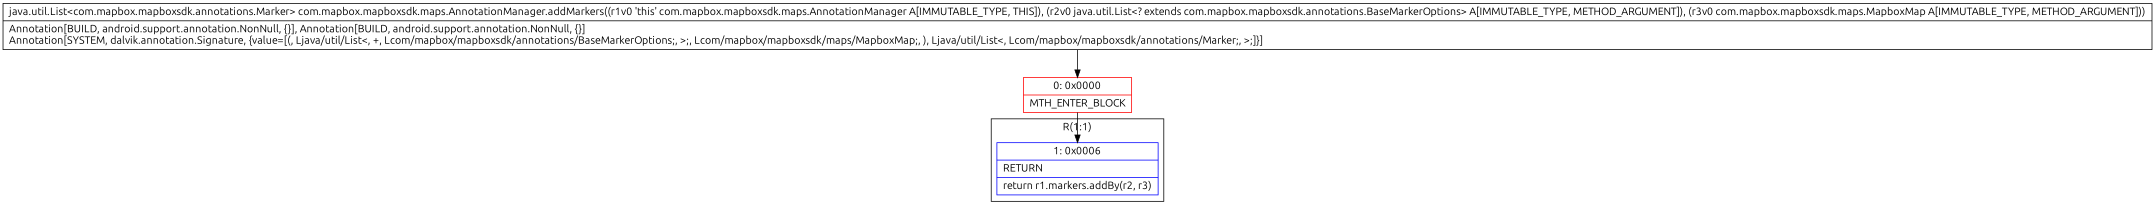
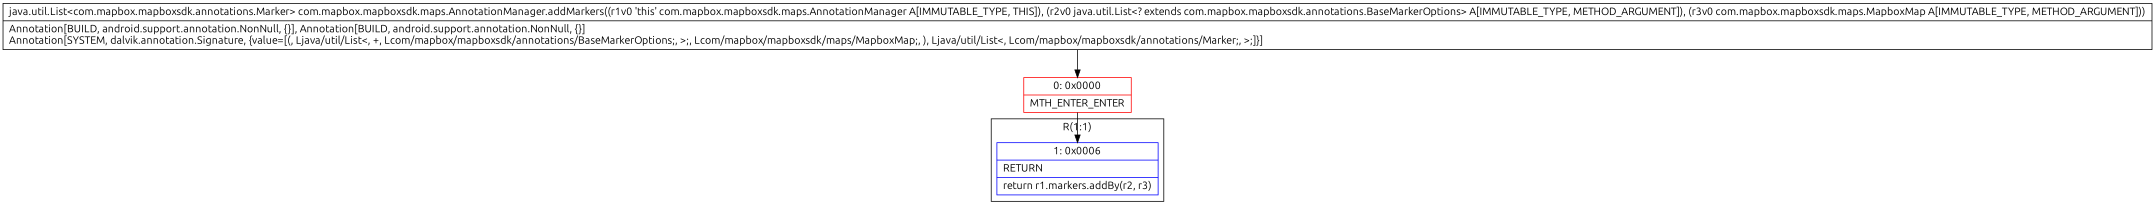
(1078, 103) -> (1078, 103)
